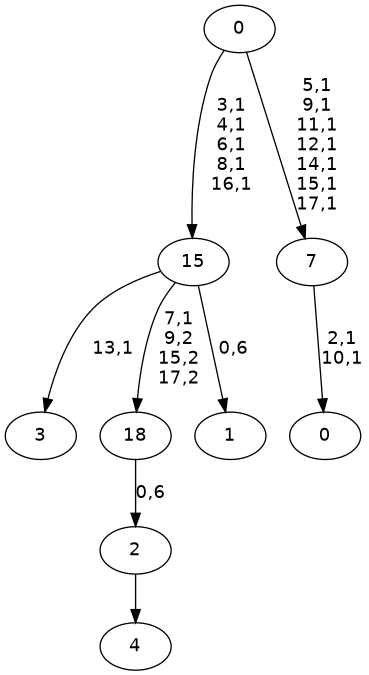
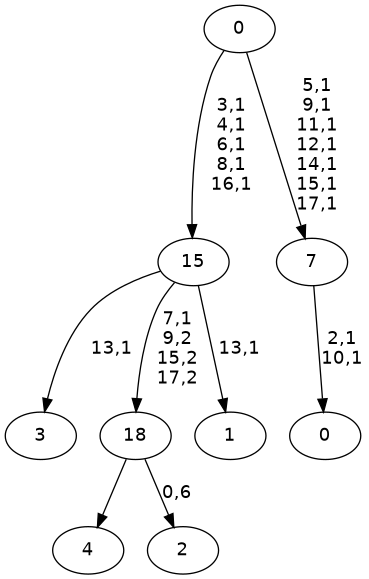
(234, 349) -> (240, 349)
(136, 592) -> (114, 487)
